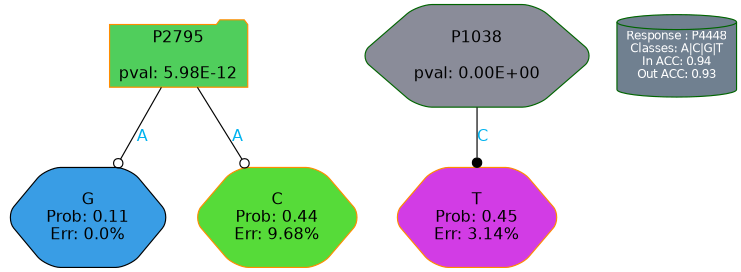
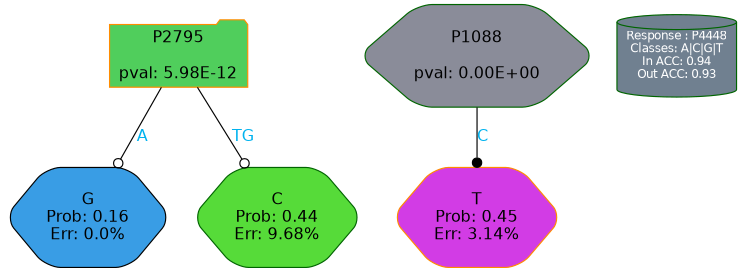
(477, 56) -> (477, 56)
(238, 137) -> (243, 137)
(88, 217) -> (88, 217)
(277, 217) -> (277, 217)
